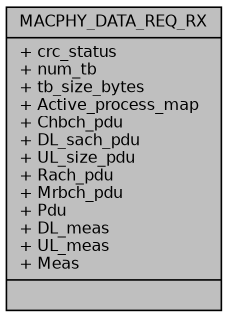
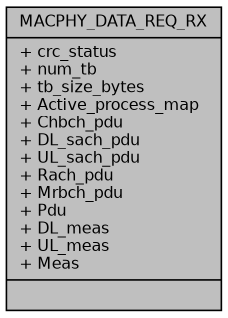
(78, 158) -> (80, 158)
